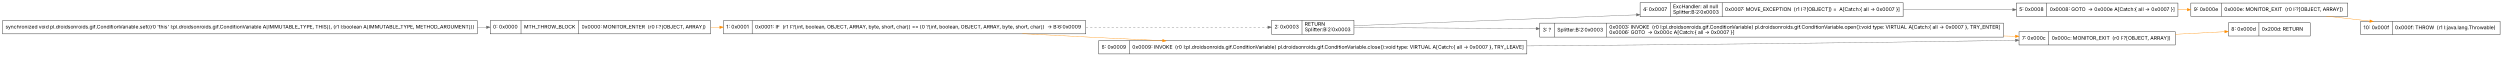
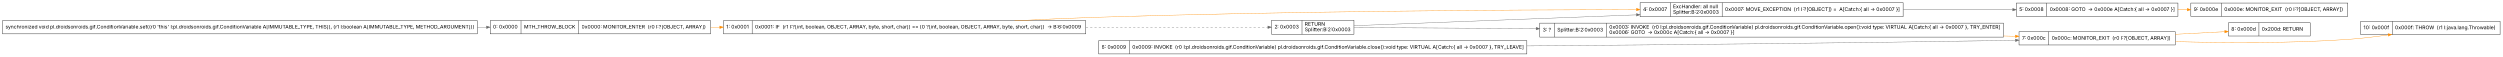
(2348, 19) -> (2282, 42)
(1092, 37) -> (1325, 12)
